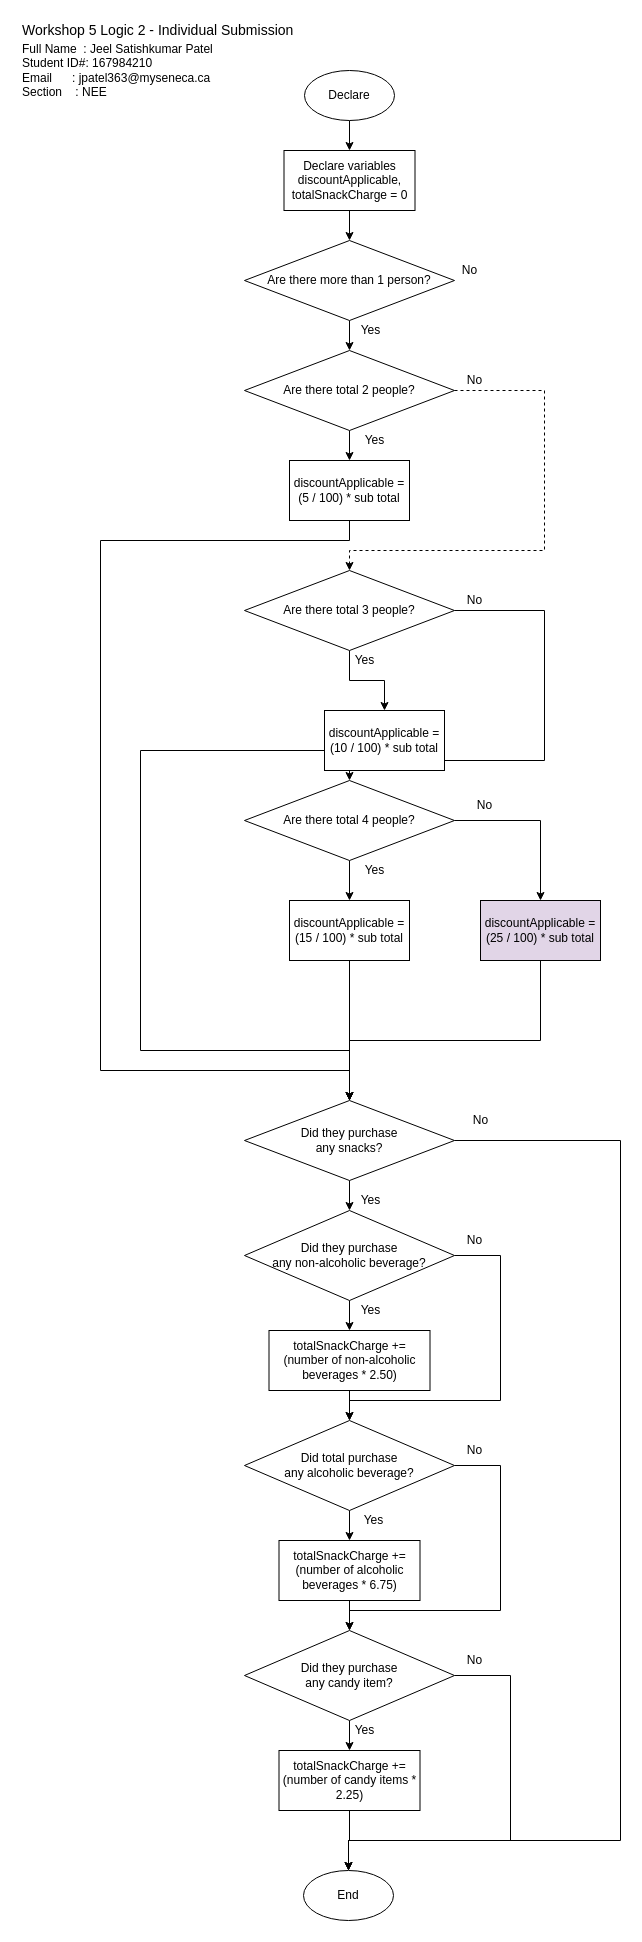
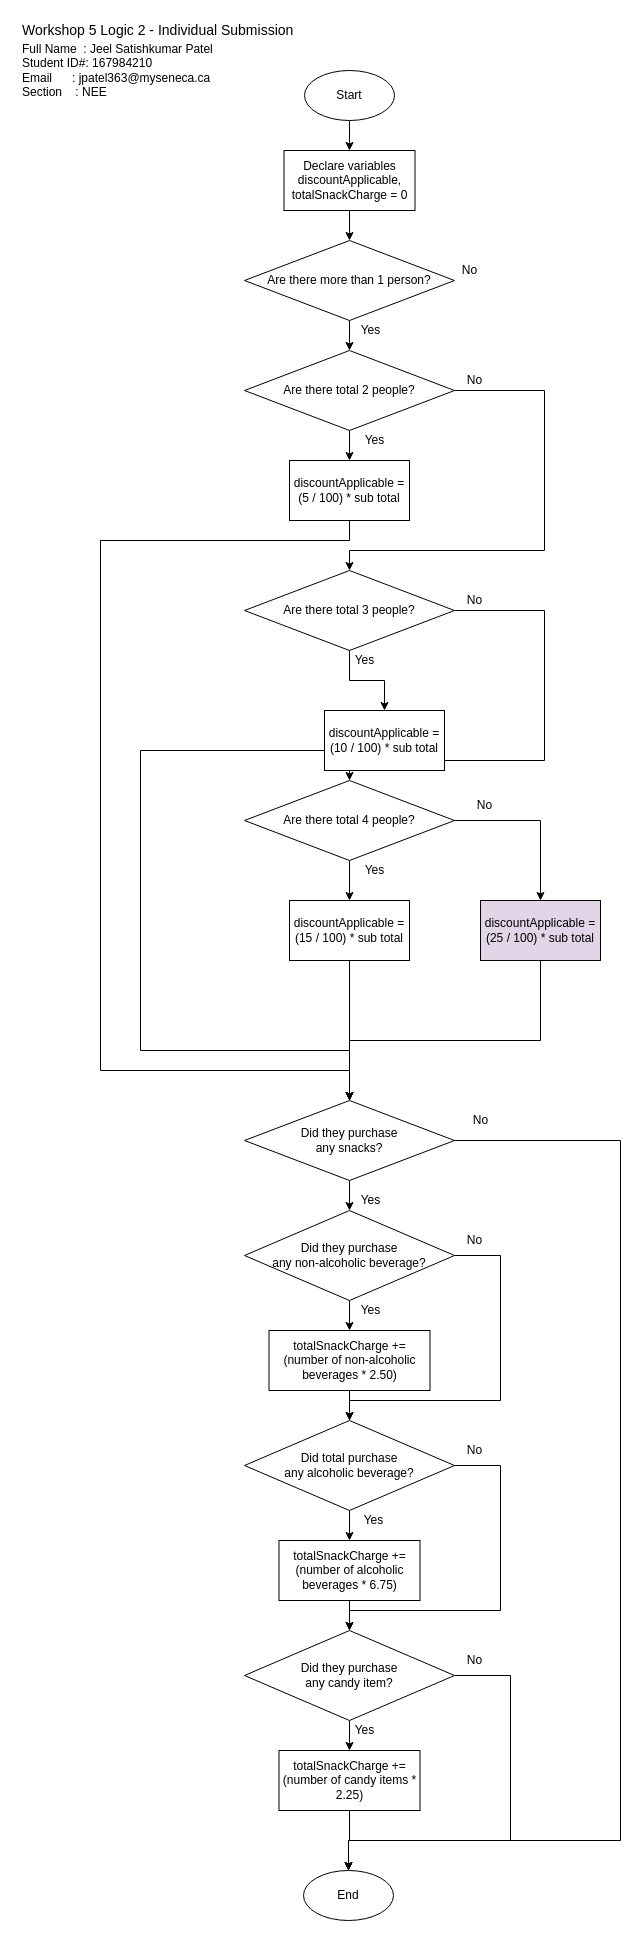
(350, 96) -> (350, 96)
(545, 530) -> (545, 530)
